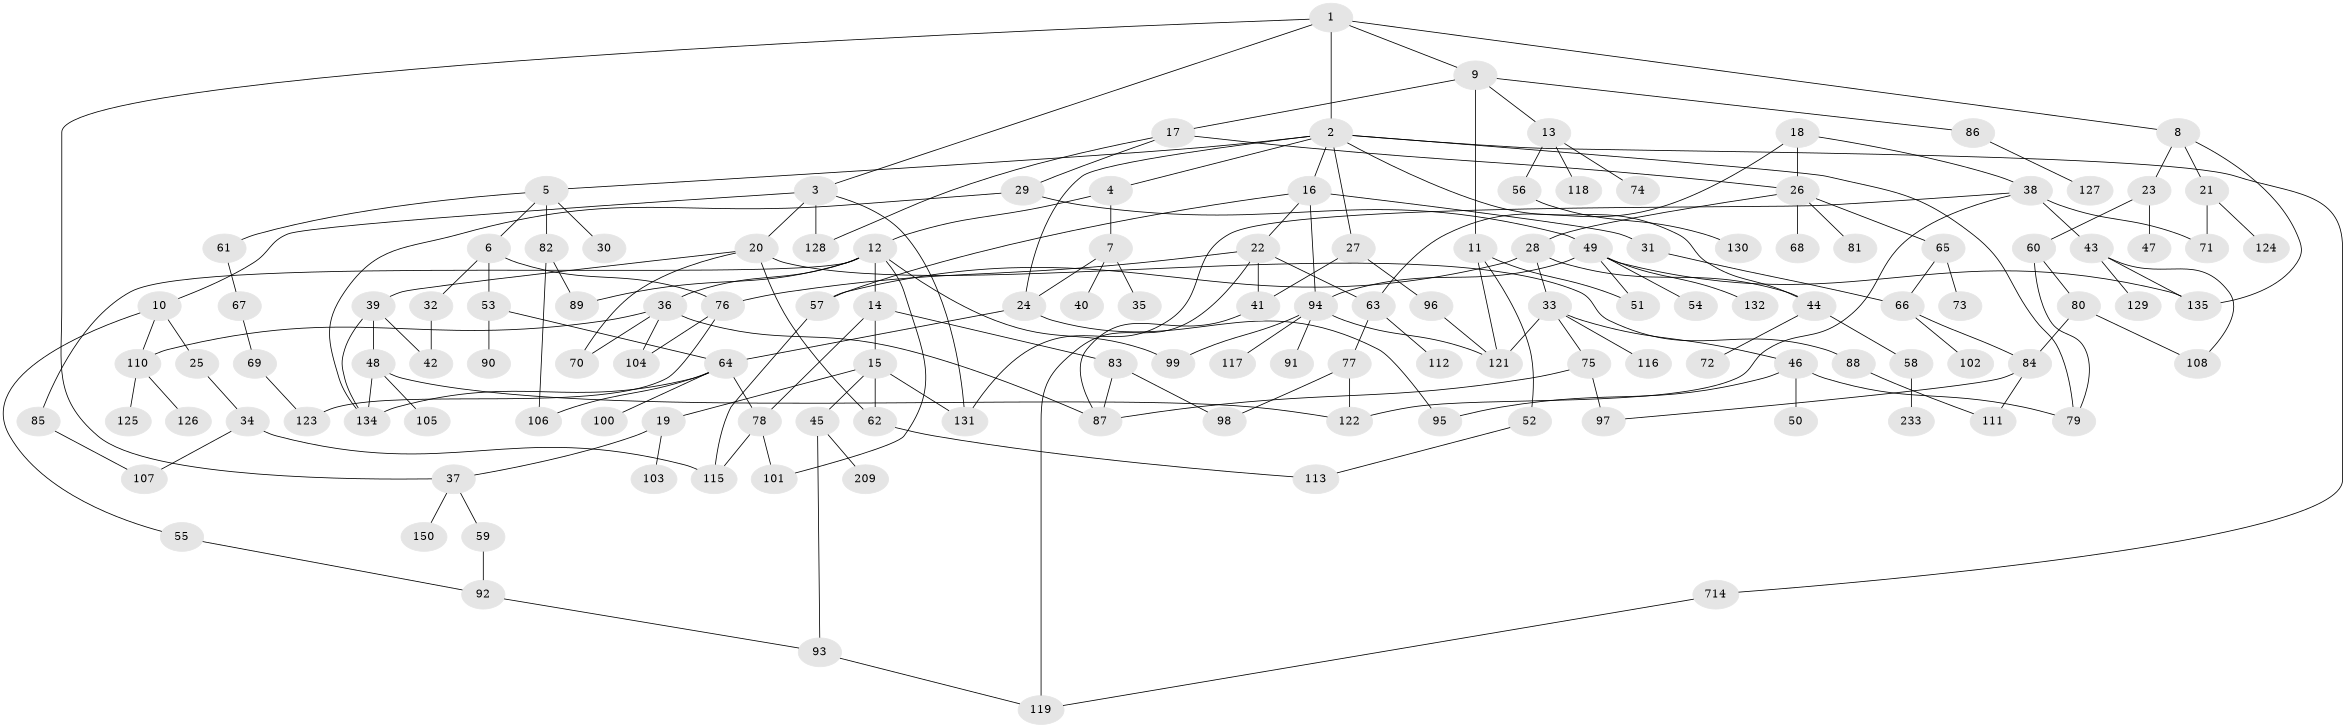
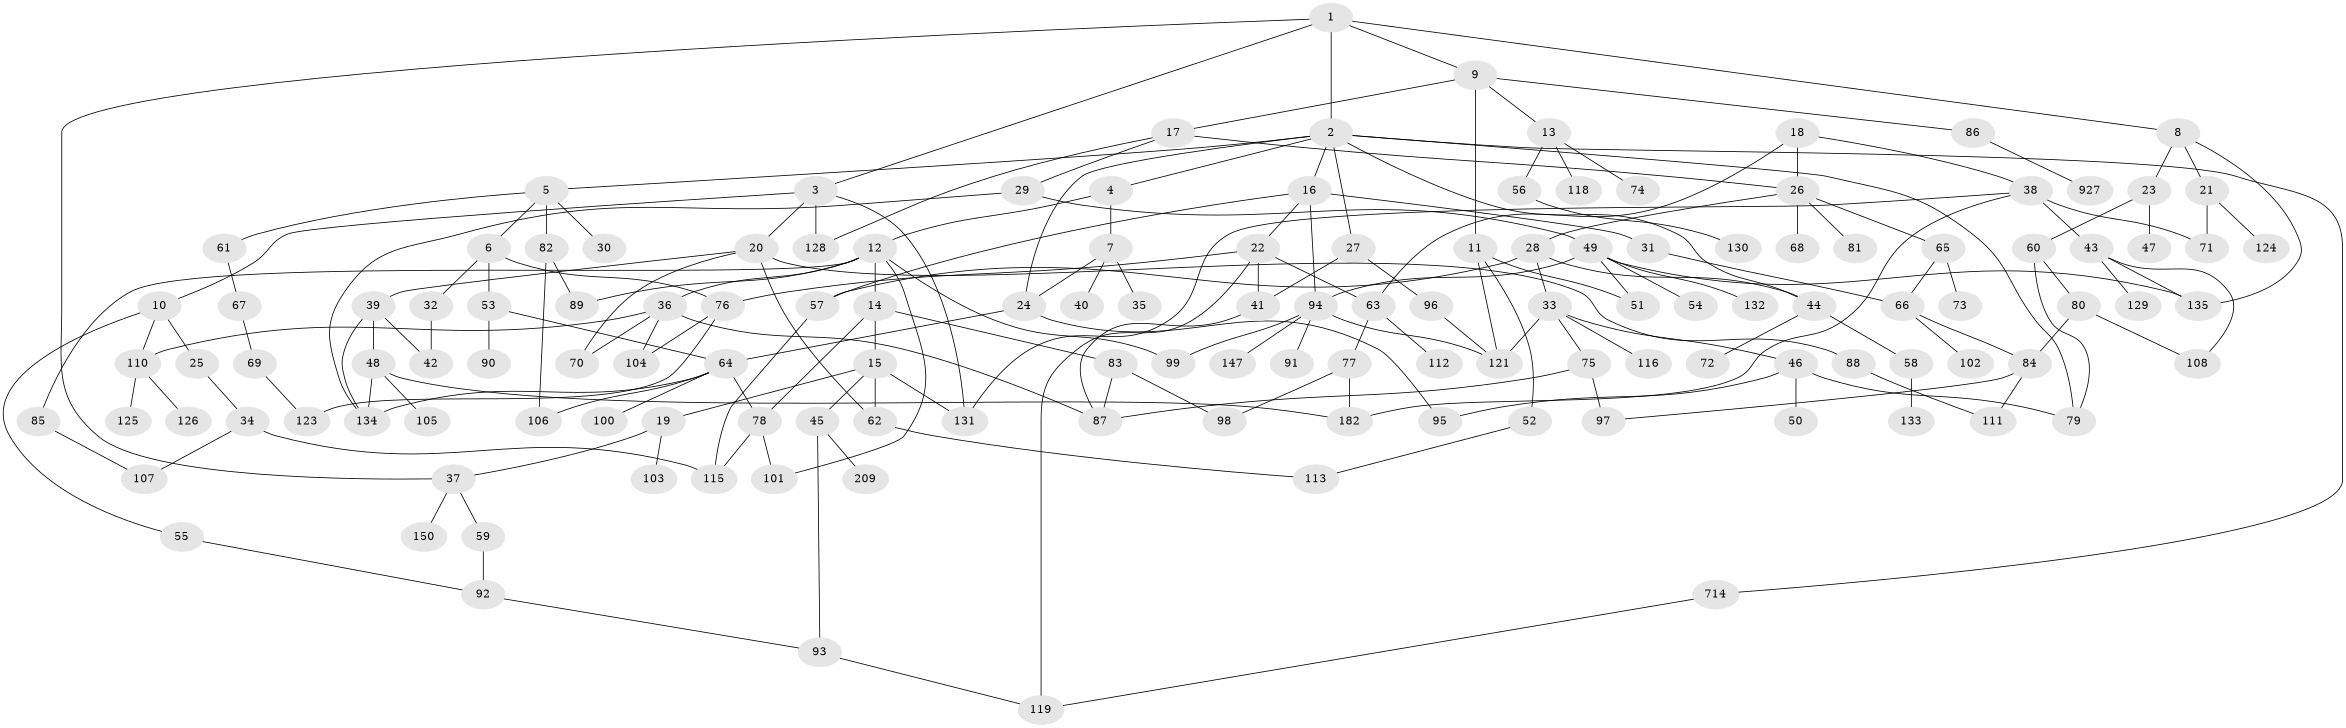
(2090, 191) -> (2090, 191)
(1233, 364) -> (1233, 364)
(1350, 422) -> (1350, 422)
(1911, 422) -> (1911, 422)
